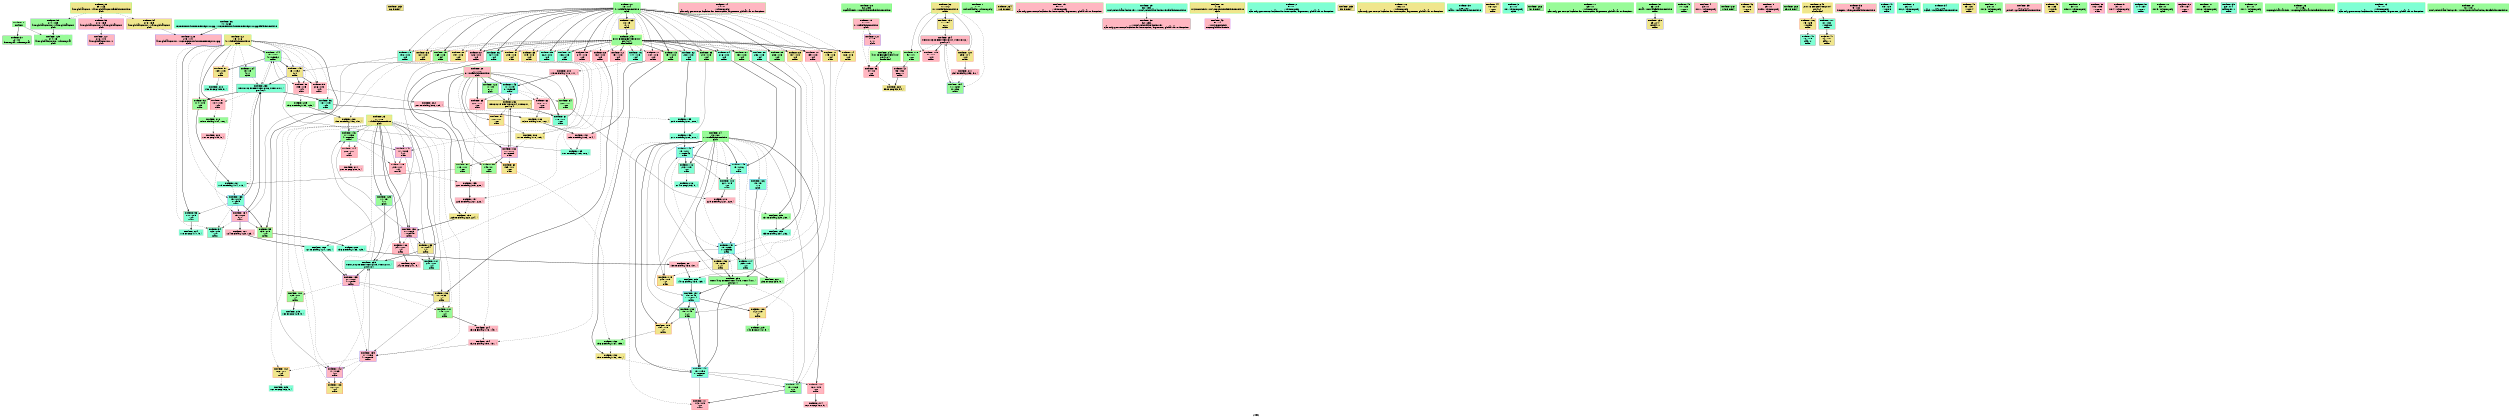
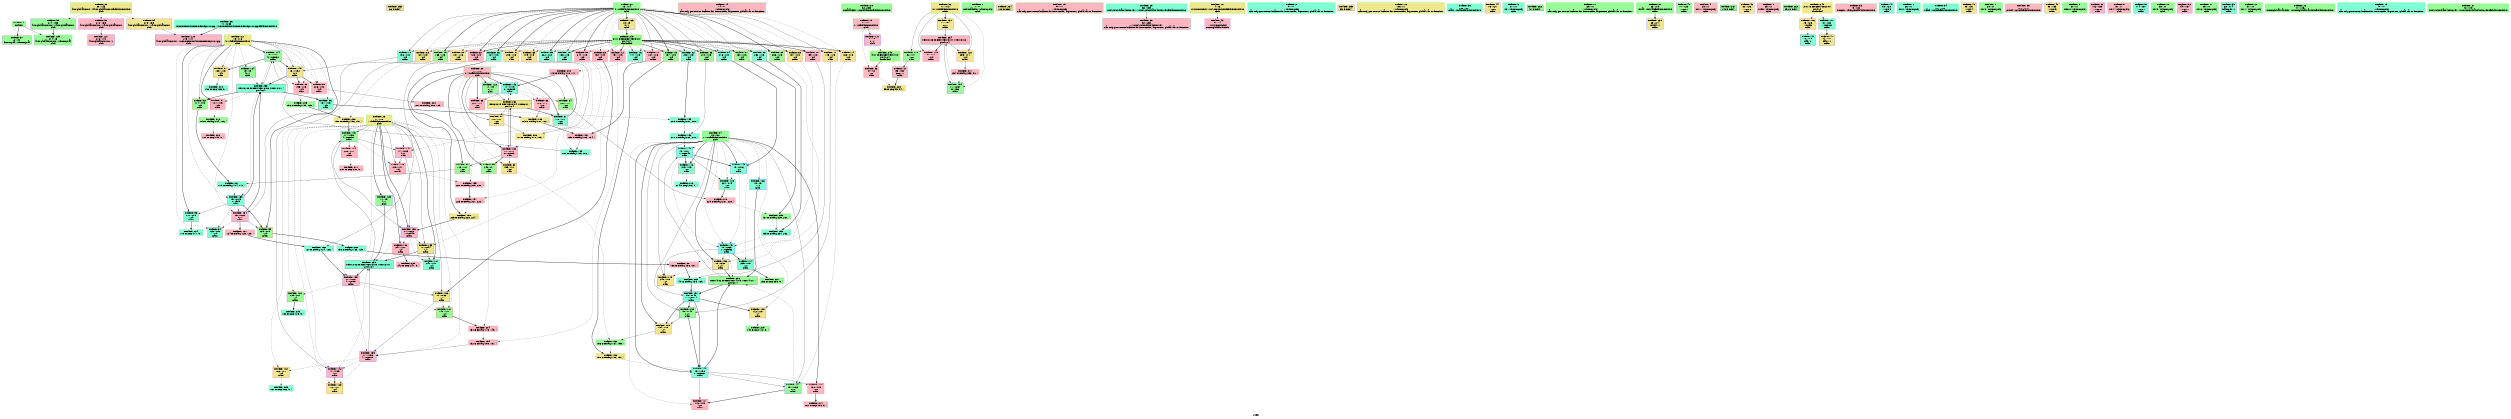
(868, 55) -> (878, 47)
(358, 189) -> (355, 189)
